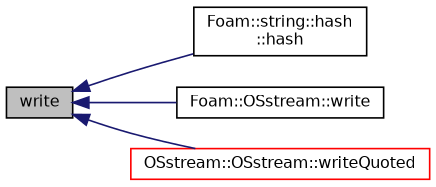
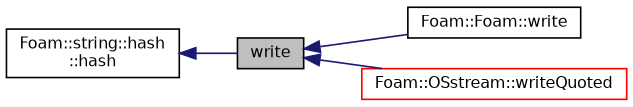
(140, 69) -> (217, 53)
(280, 103) -> (494, 23)
(280, 164) -> (494, 84)
